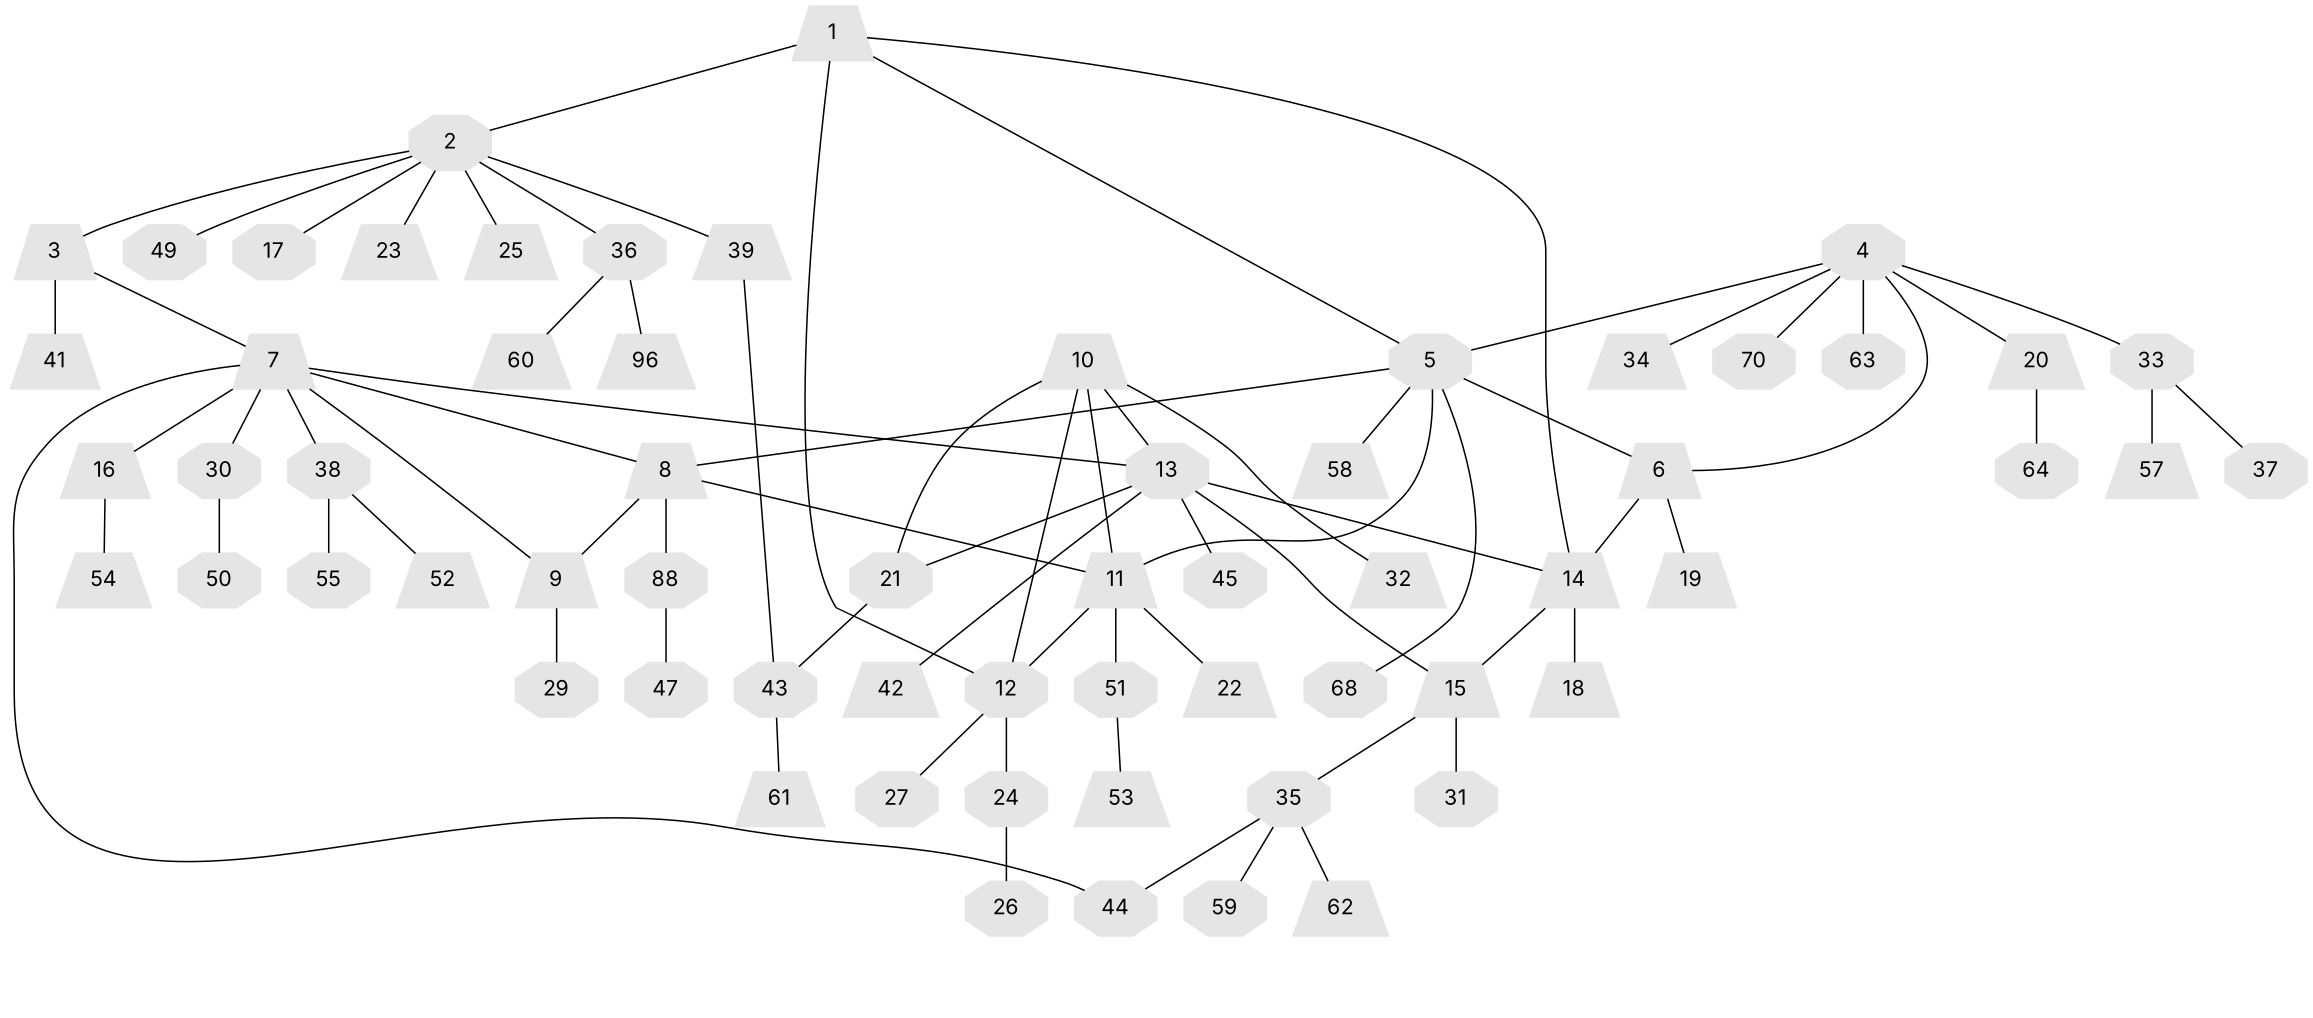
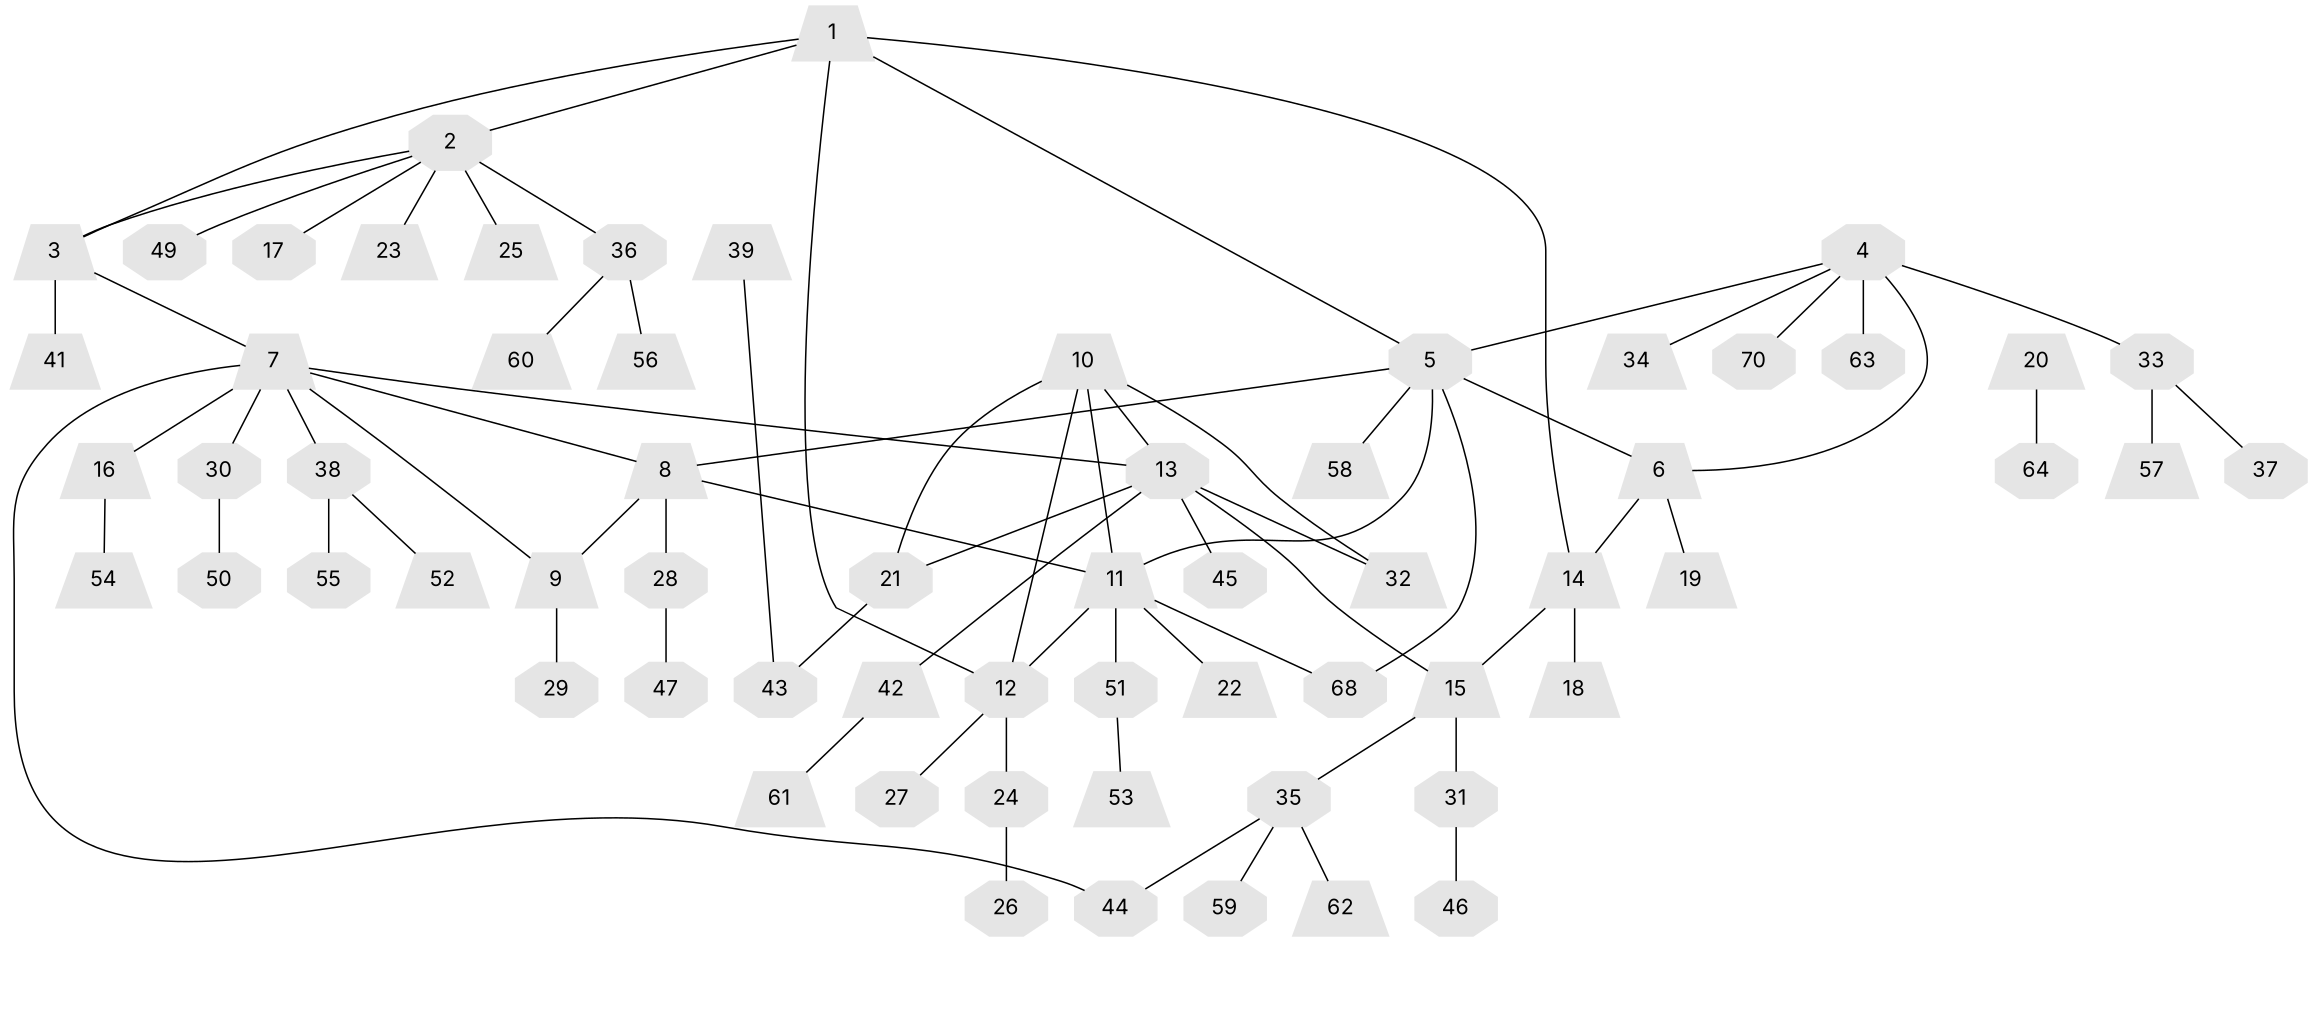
none -> (432, 106)
(599, 195) -> none
(1949, 307) -> none
(646, 362) -> (646, 362)
(1384, 529) -> (1283, 526)
(666, 580) -> (666, 580)
none -> (1233, 637)
(778, 745) -> (835, 745)
none -> (1456, 909)
